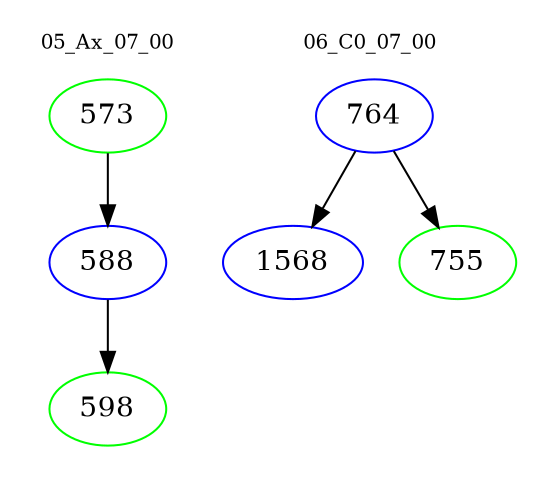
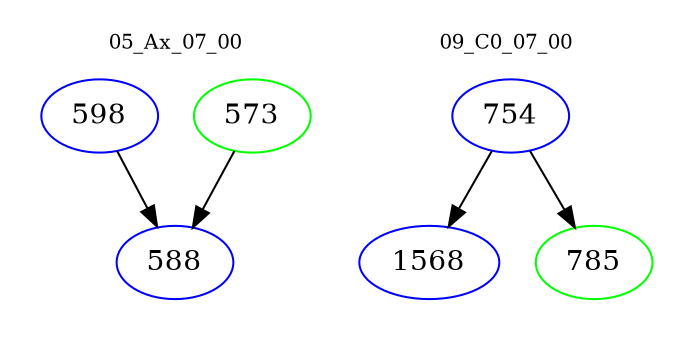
(370, 44) -> (507, 44)
(374, 116) -> (511, 116)
(458, 262) -> (594, 262)
(108, 326) -> (132, 180)
(108, 409) -> (100, 116)
